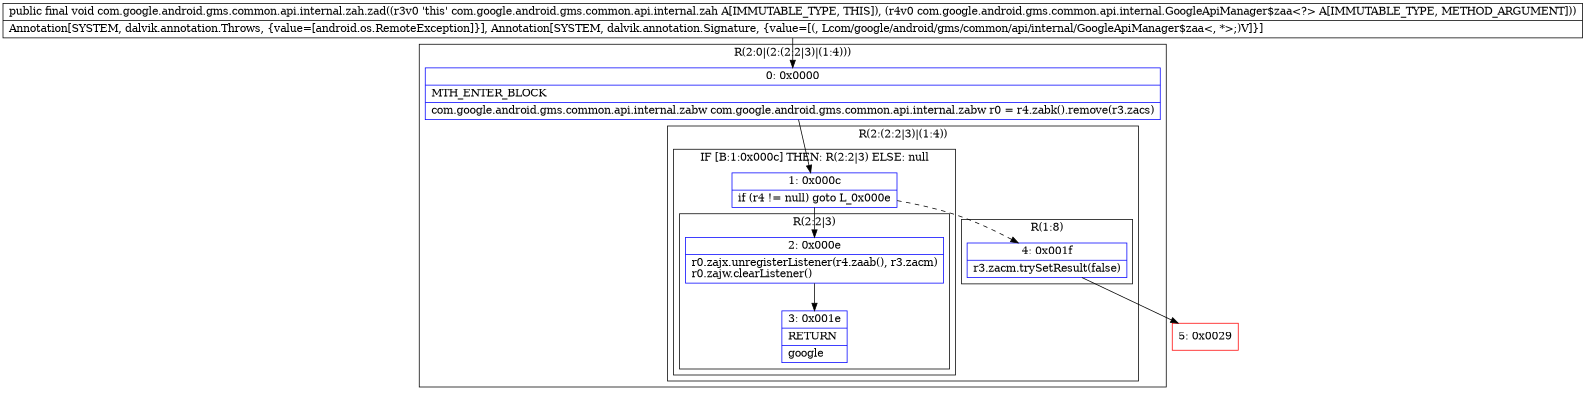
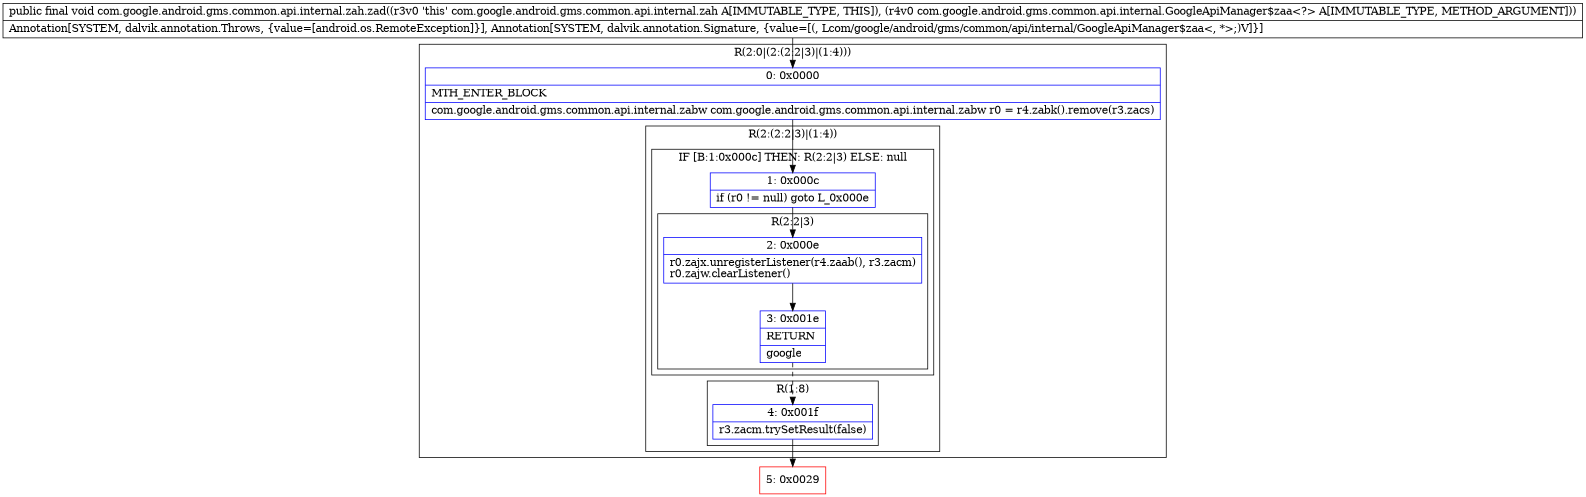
(814, 198) -> (793, 198)
(936, 209) -> (793, 386)
